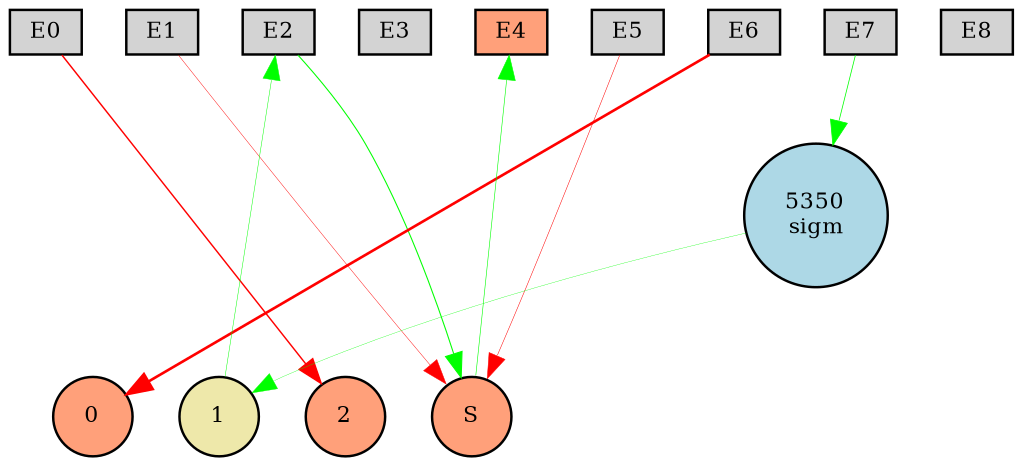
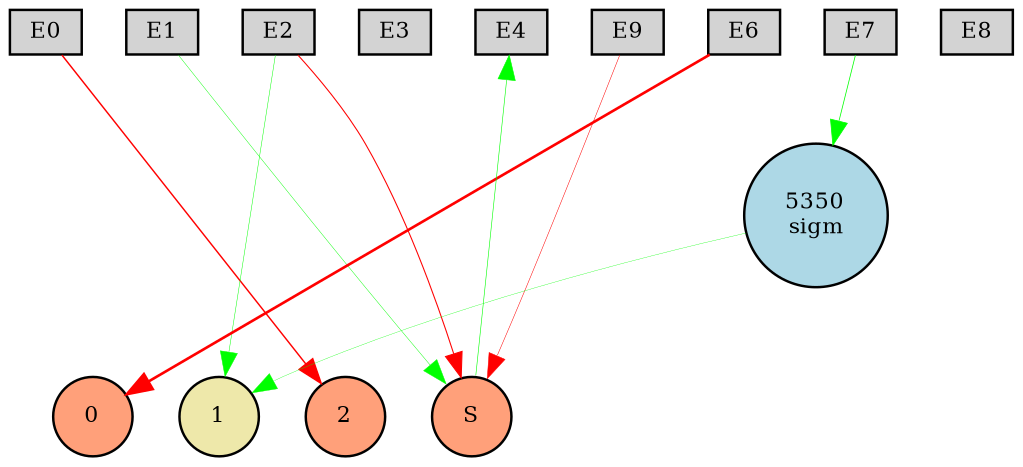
(511, 32) -> (511, 32)
(628, 32) -> (628, 32)
(392, 196) -> (392, 196)
(303, 211) -> (303, 211)
(248, 228) -> (252, 203)
